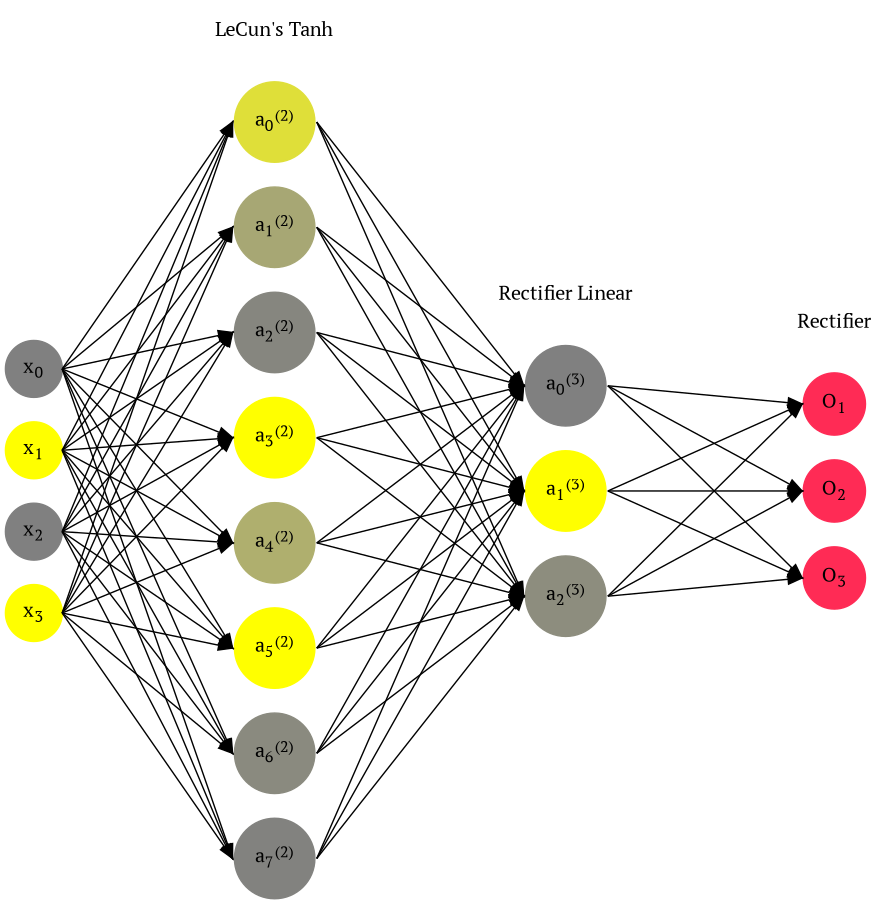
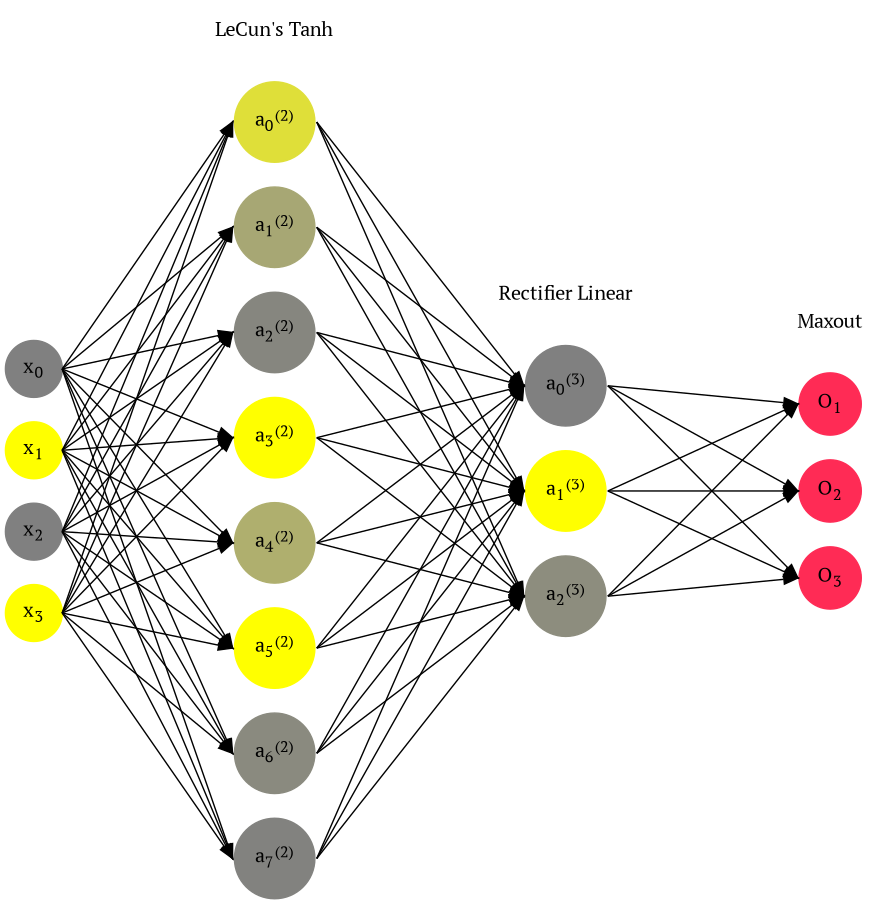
(834, 323) -> (830, 323)
